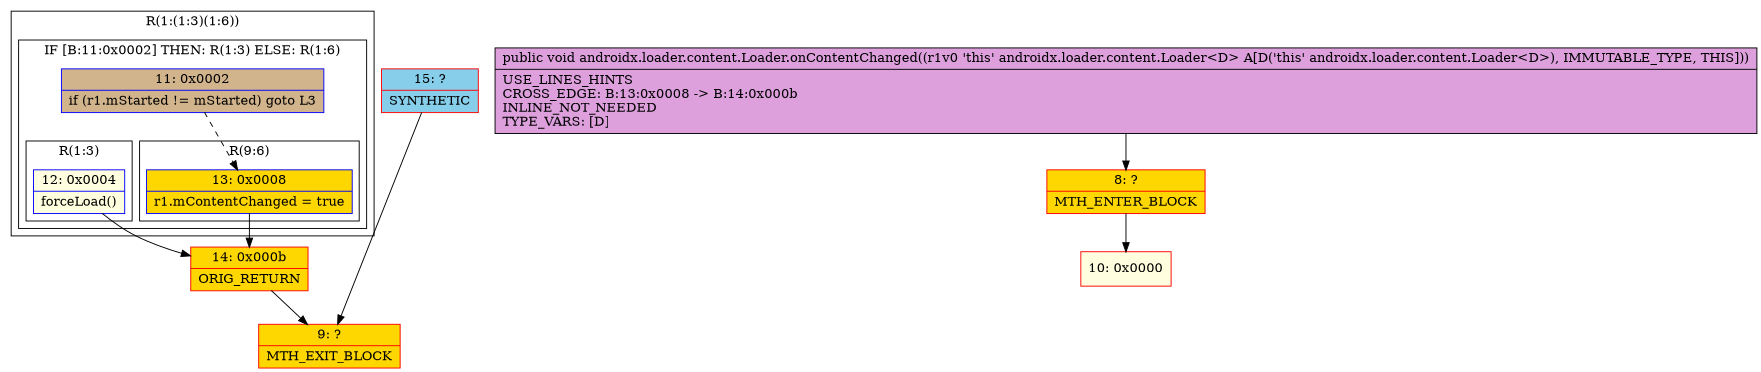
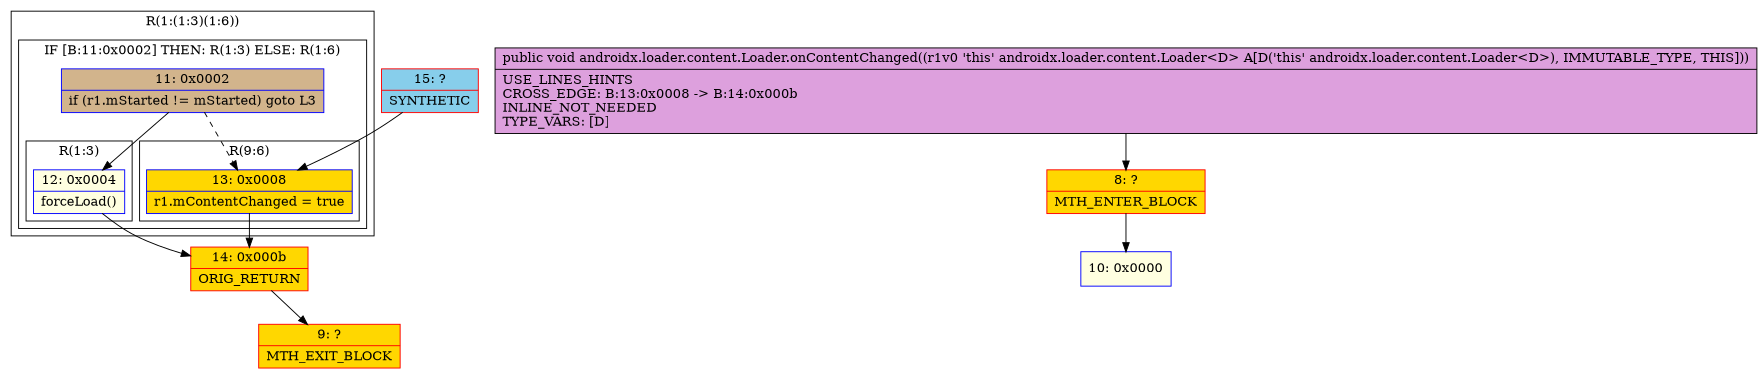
none -> (144, 134)
(381, 214) -> (346, 147)
(1126, 269) -> (1126, 269)
